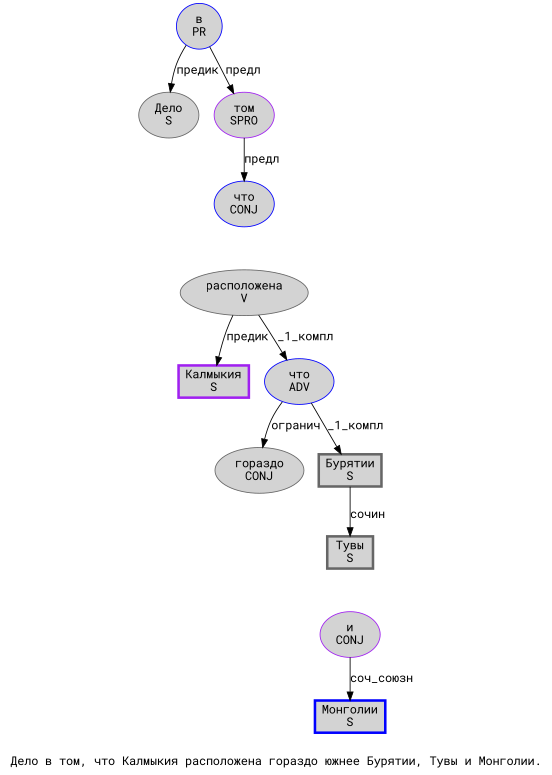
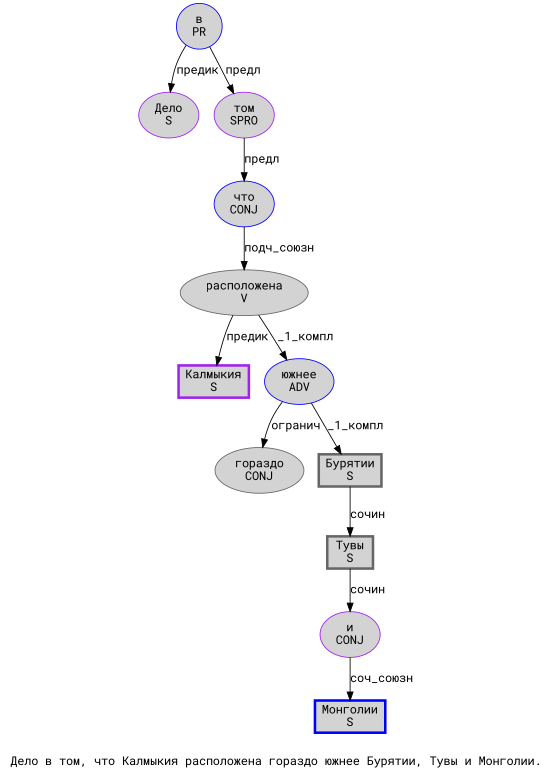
(169, 115) -> (169, 115)
none -> (244, 244)
(299, 382) -> (299, 382)
none -> (350, 586)
